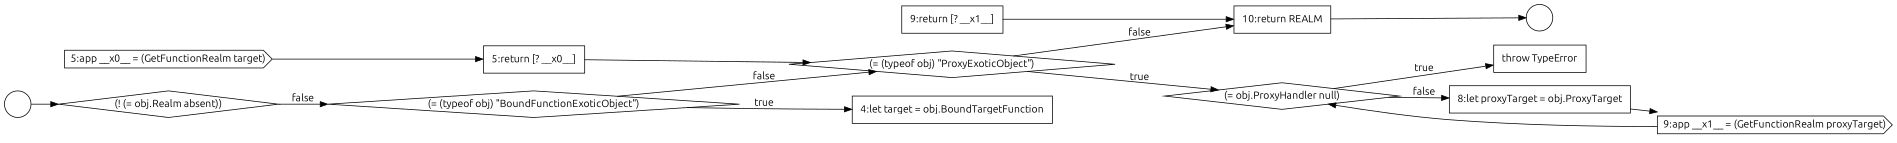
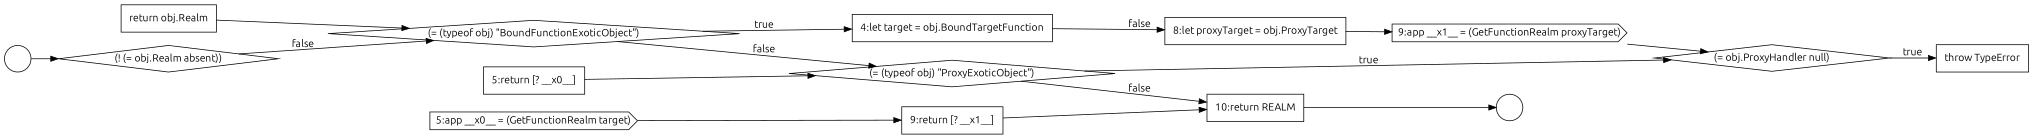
none -> (168, 18)
(374, 59) -> (766, 120)
(1415, 98) -> (1105, 29)
